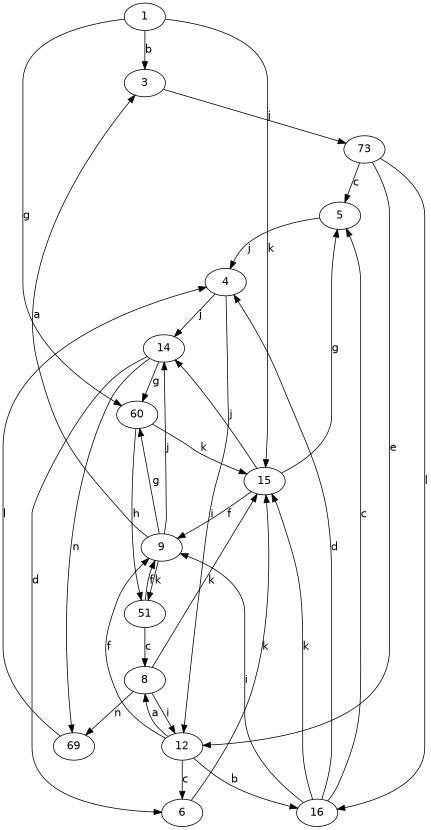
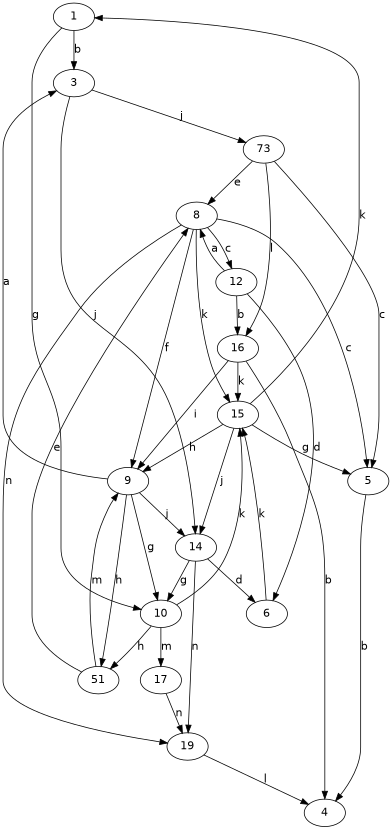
(268, 206) -> (359, 123)
(249, 249) -> (364, 647)
(197, 313) -> (96, 322)
(137, 415) -> (161, 614)
(210, 510) -> none
(230, 514) -> (193, 448)
(390, 515) -> (233, 180)
(361, 521) -> (323, 307)
(335, 547) -> (329, 581)
(152, 581) -> (97, 581)
(158, 581) -> (119, 581)
(148, 647) -> (57, 448)
(106, 658) -> (163, 345)
none -> (161, 680)
(168, 713) -> (228, 249)
(74, 746) -> (188, 746)
(185, 780) -> (317, 448)
